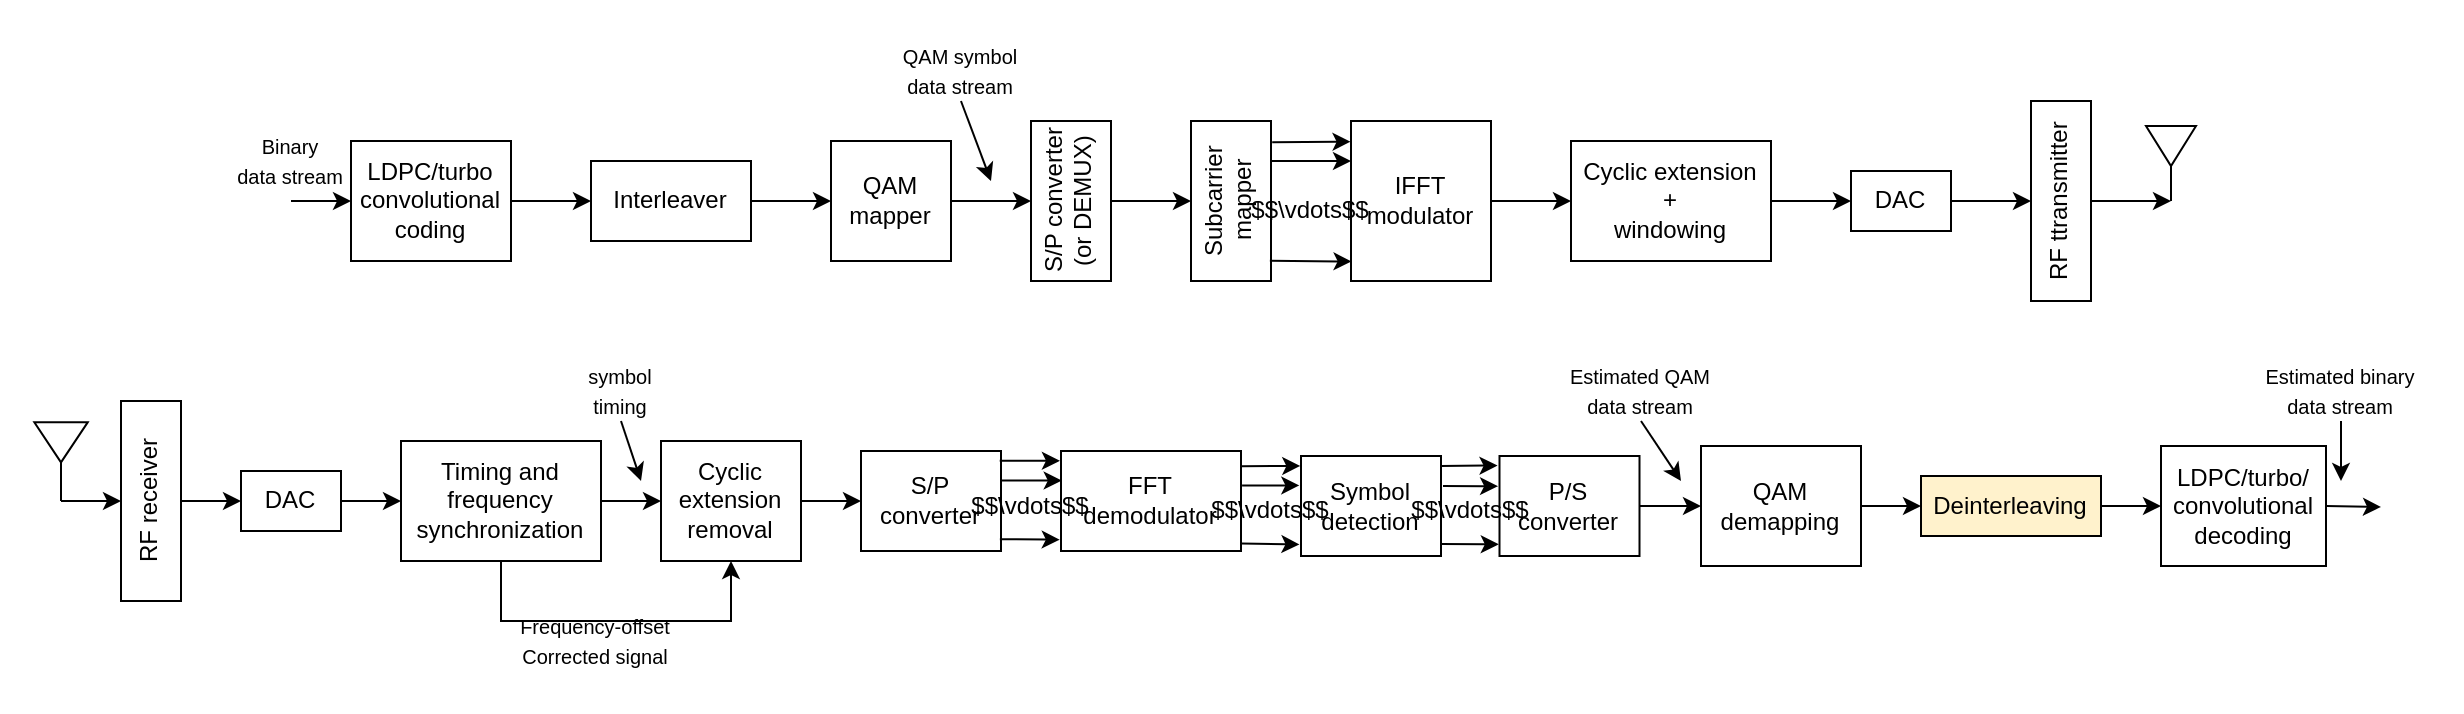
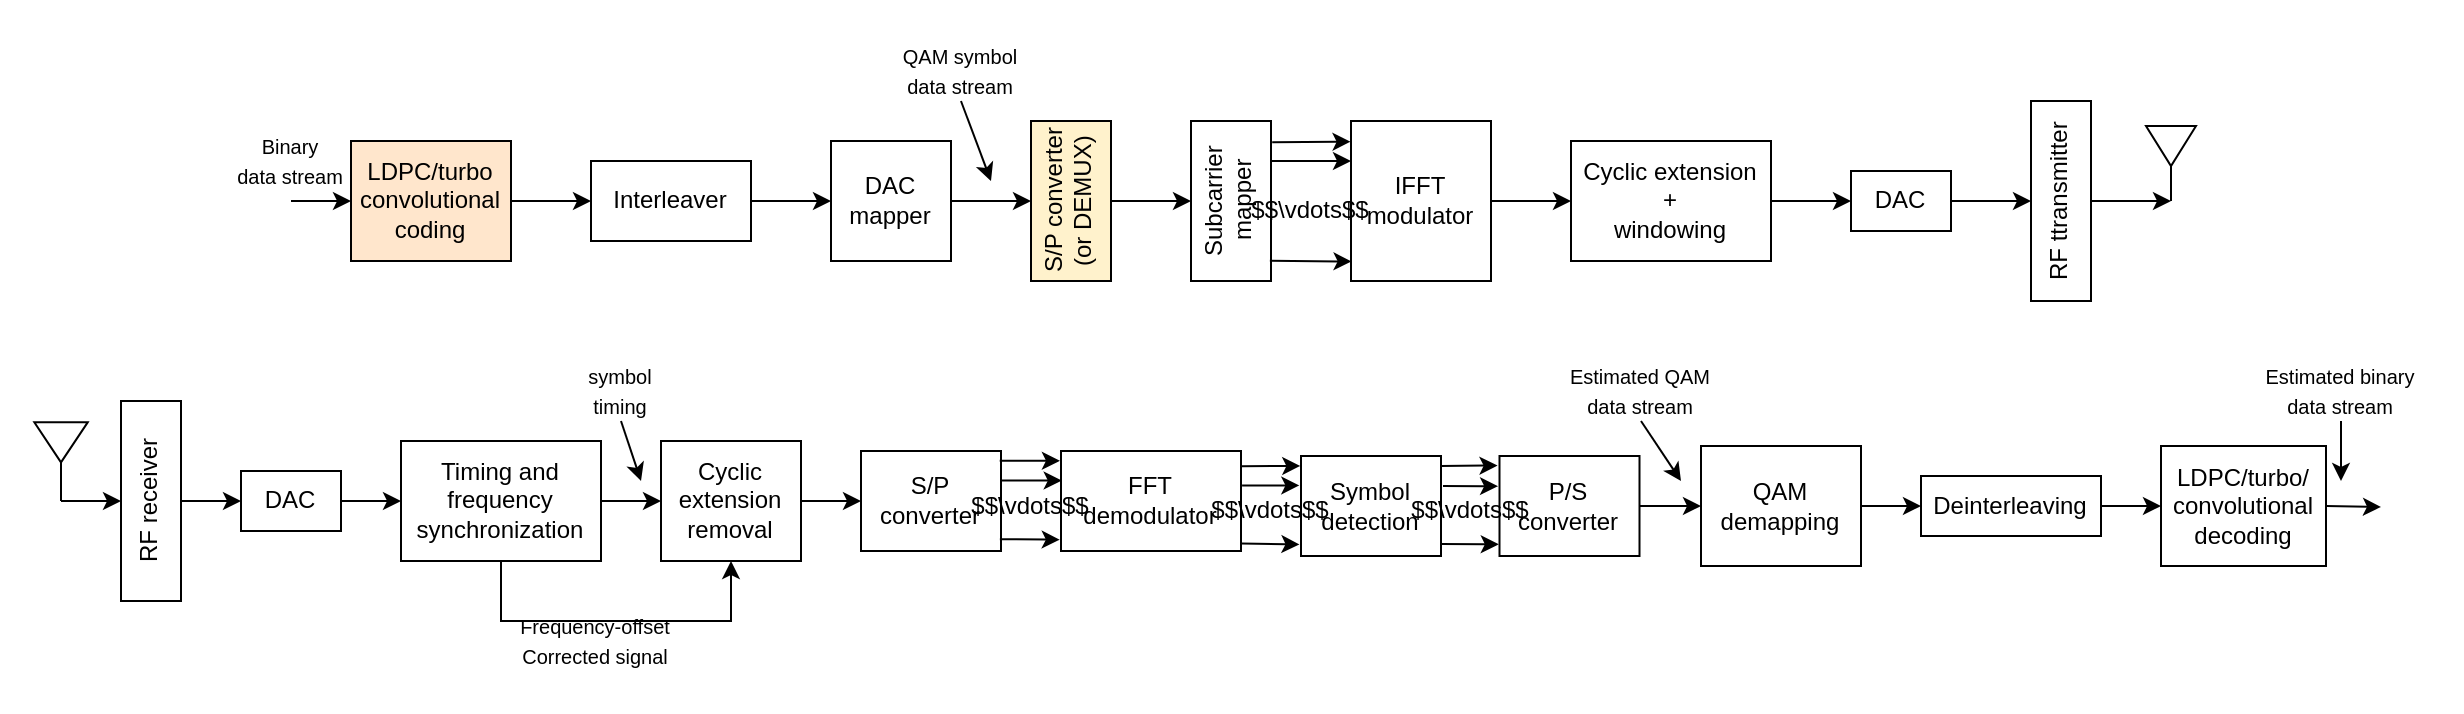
(431, 201) -> (431, 201)
(891, 201) -> (891, 201)
(1071, 201) -> (1071, 201)
(2011, 506) -> (2011, 506)
